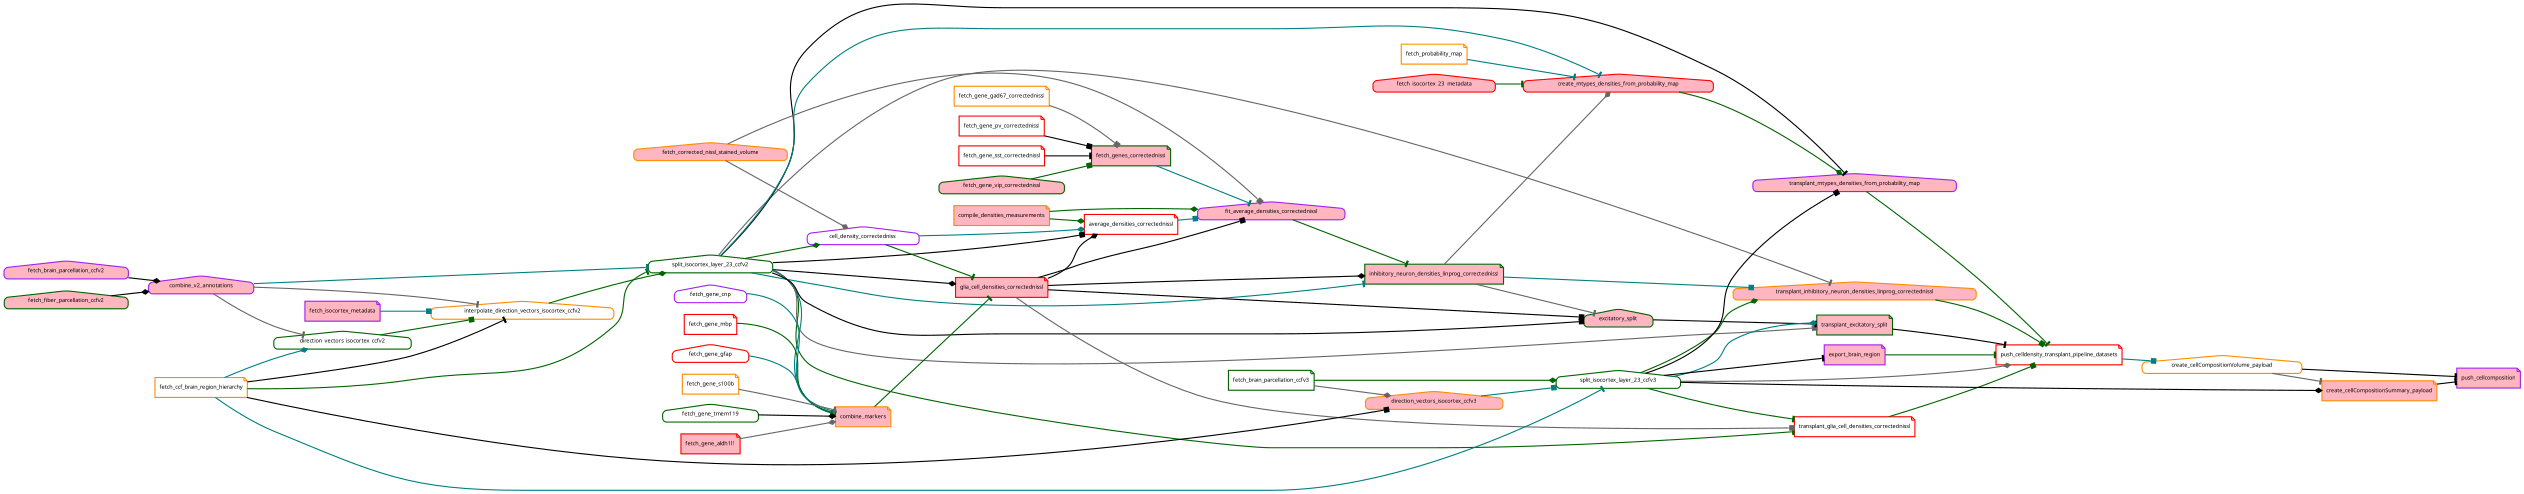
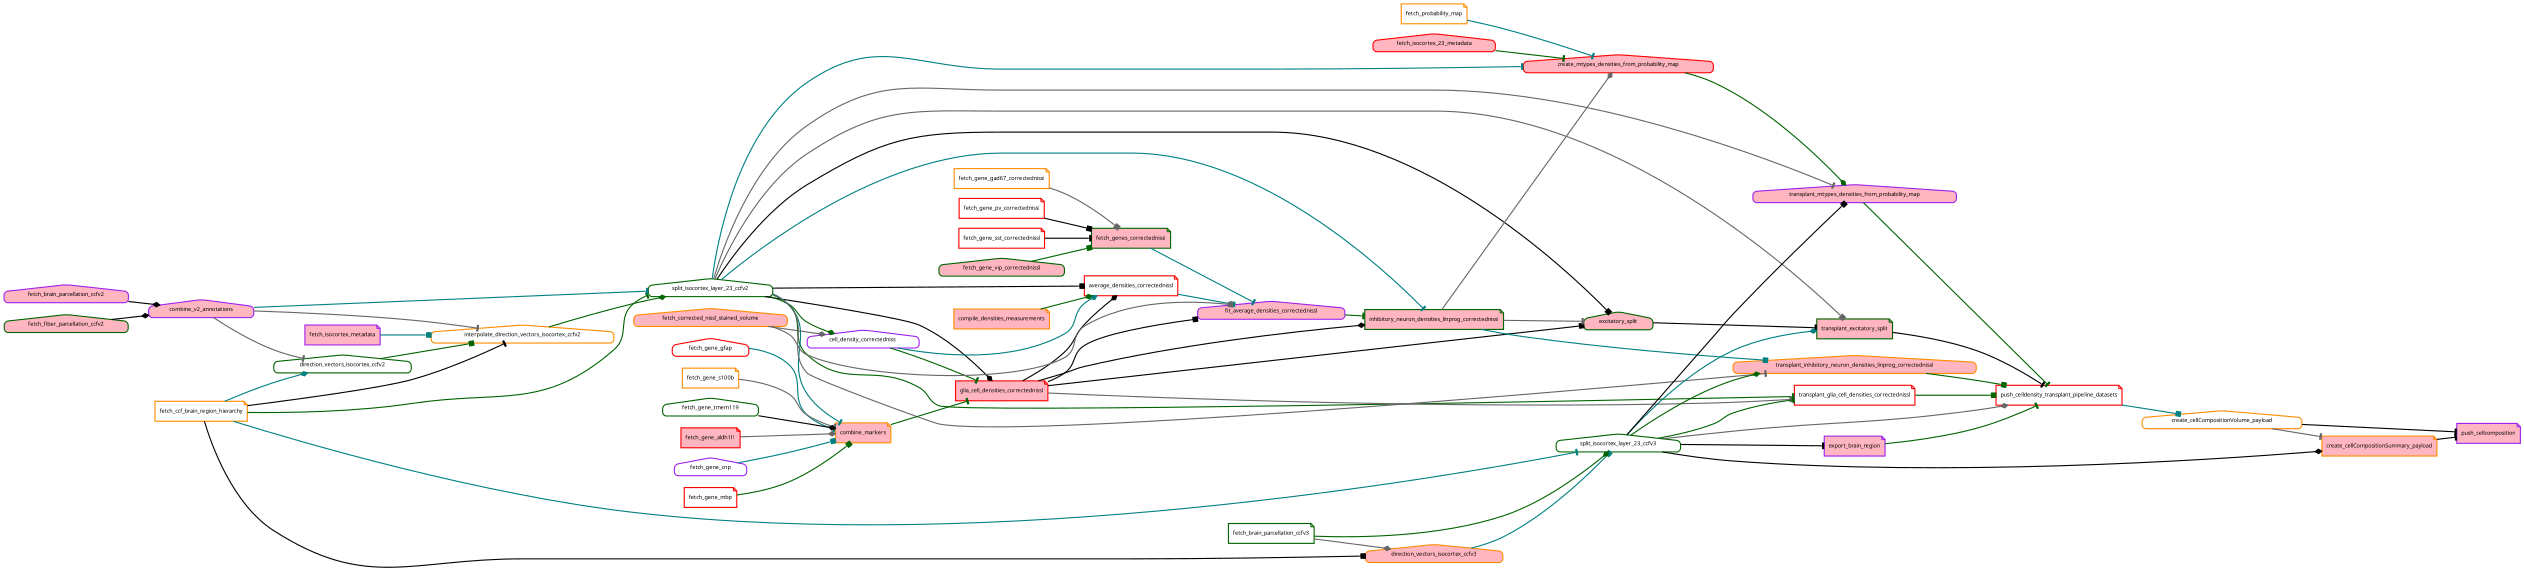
(1225, 8) -> (1231, 90)
(1120, 209) -> none
